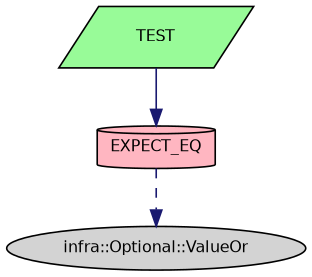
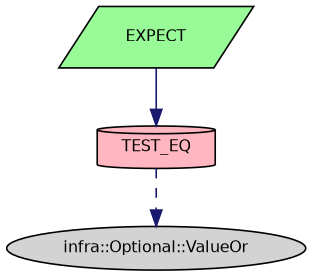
(156, 37) -> (156, 37)
(156, 147) -> (156, 147)
